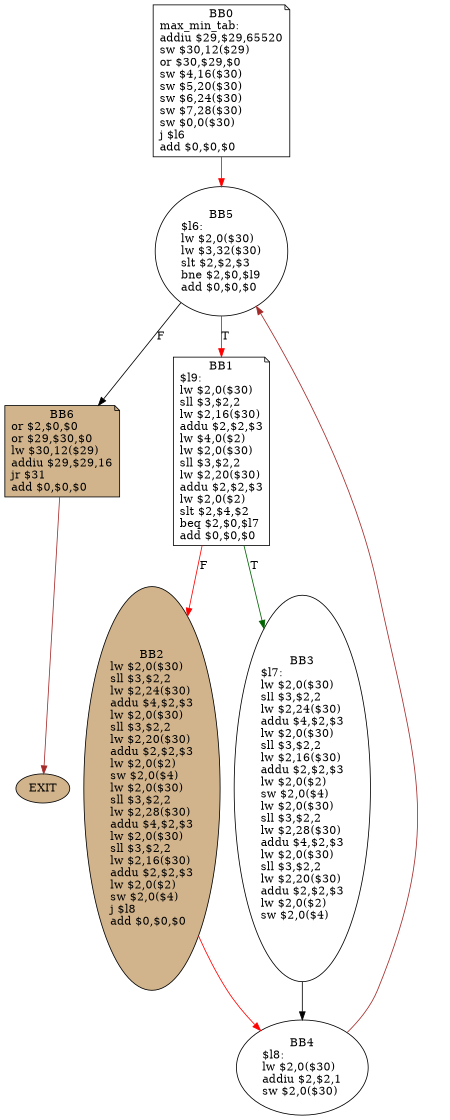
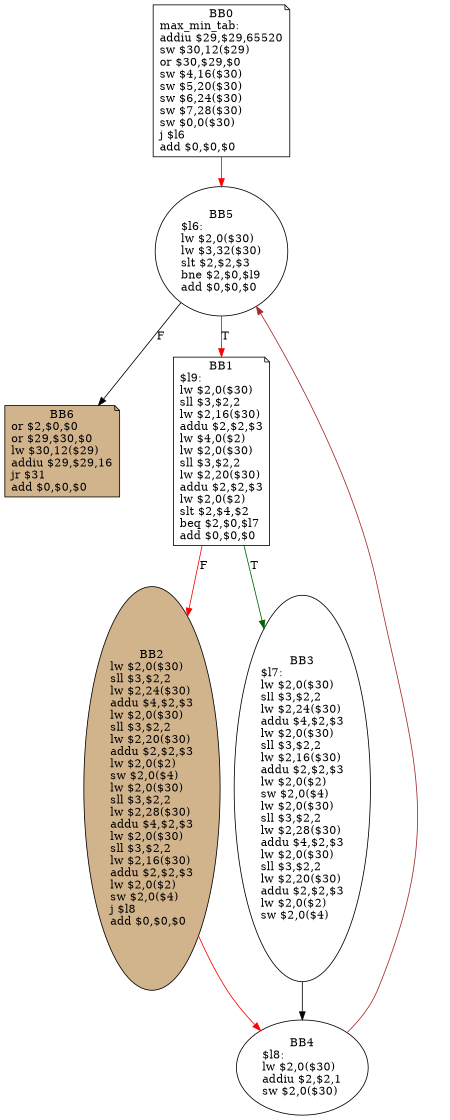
(43, 788) -> none
